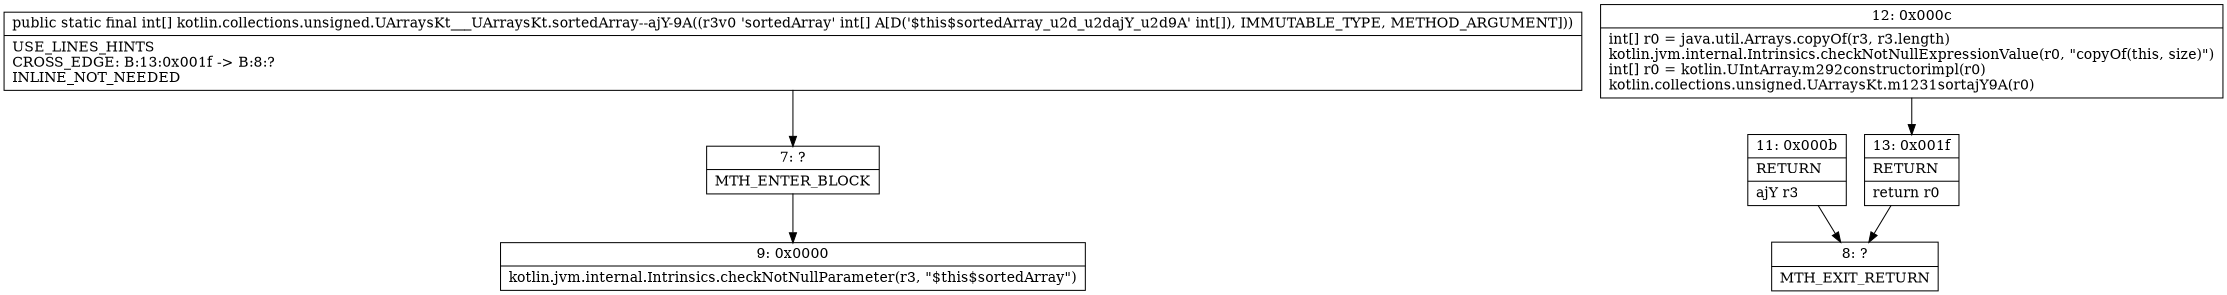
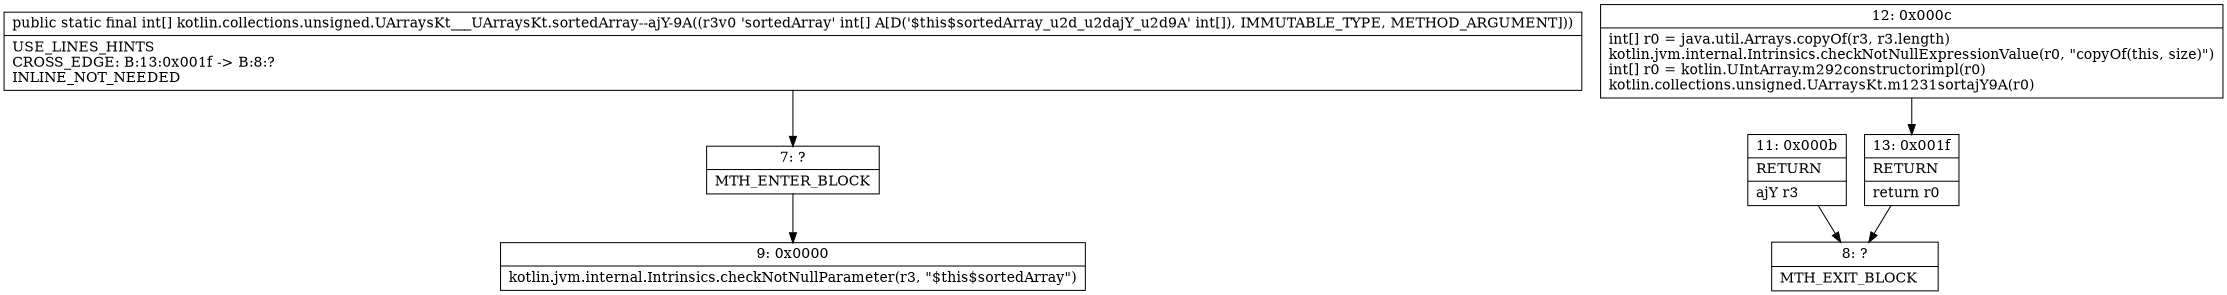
(1855, 278) -> (1849, 278)
